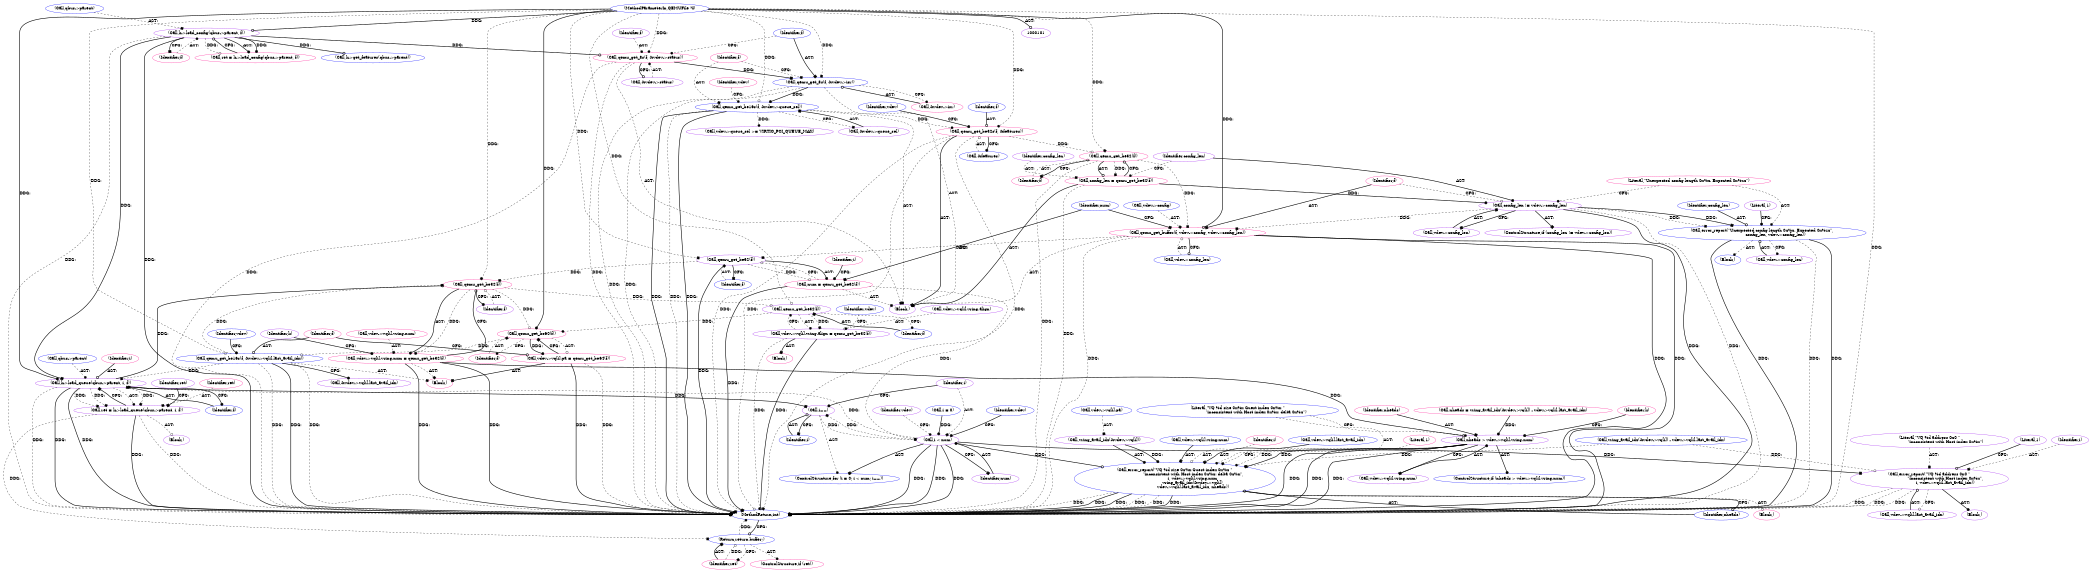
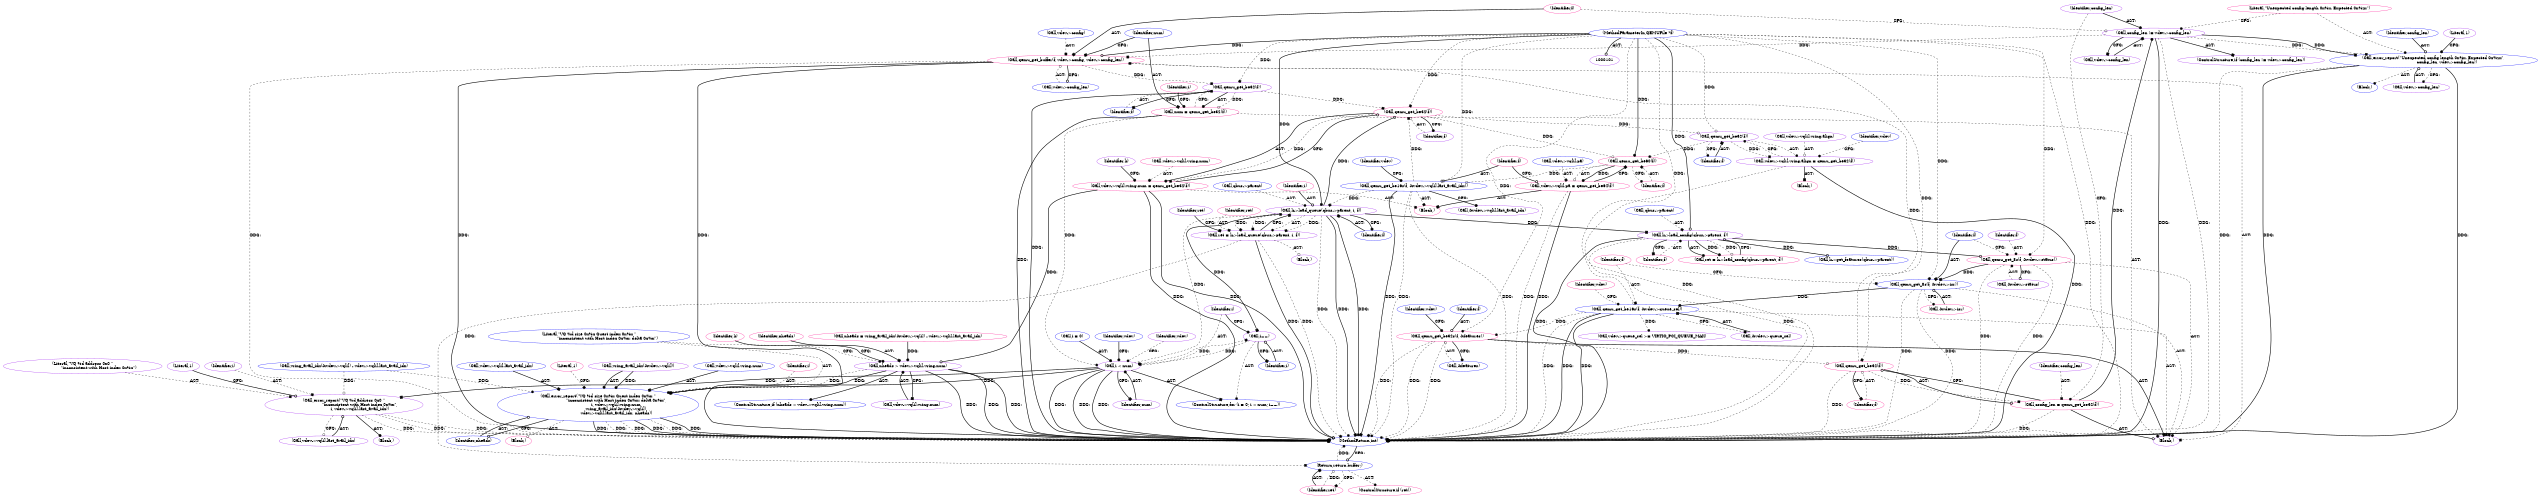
(120, 212) -> (1505, 223)
(1103, 424) -> (1563, 173)
(947, 425) -> (1104, 351)
